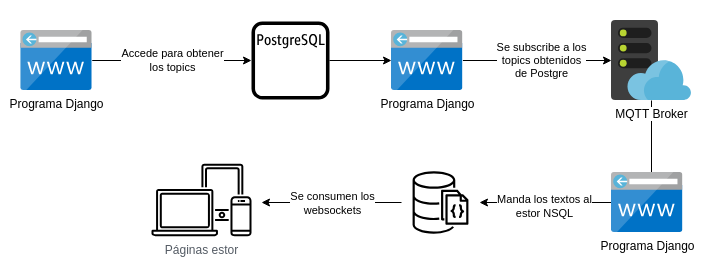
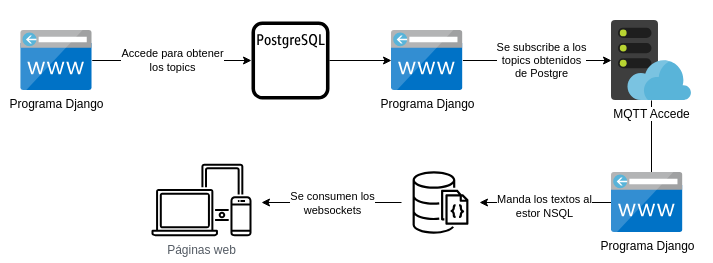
(652, 115) -> (652, 115)
(202, 251) -> (202, 251)
